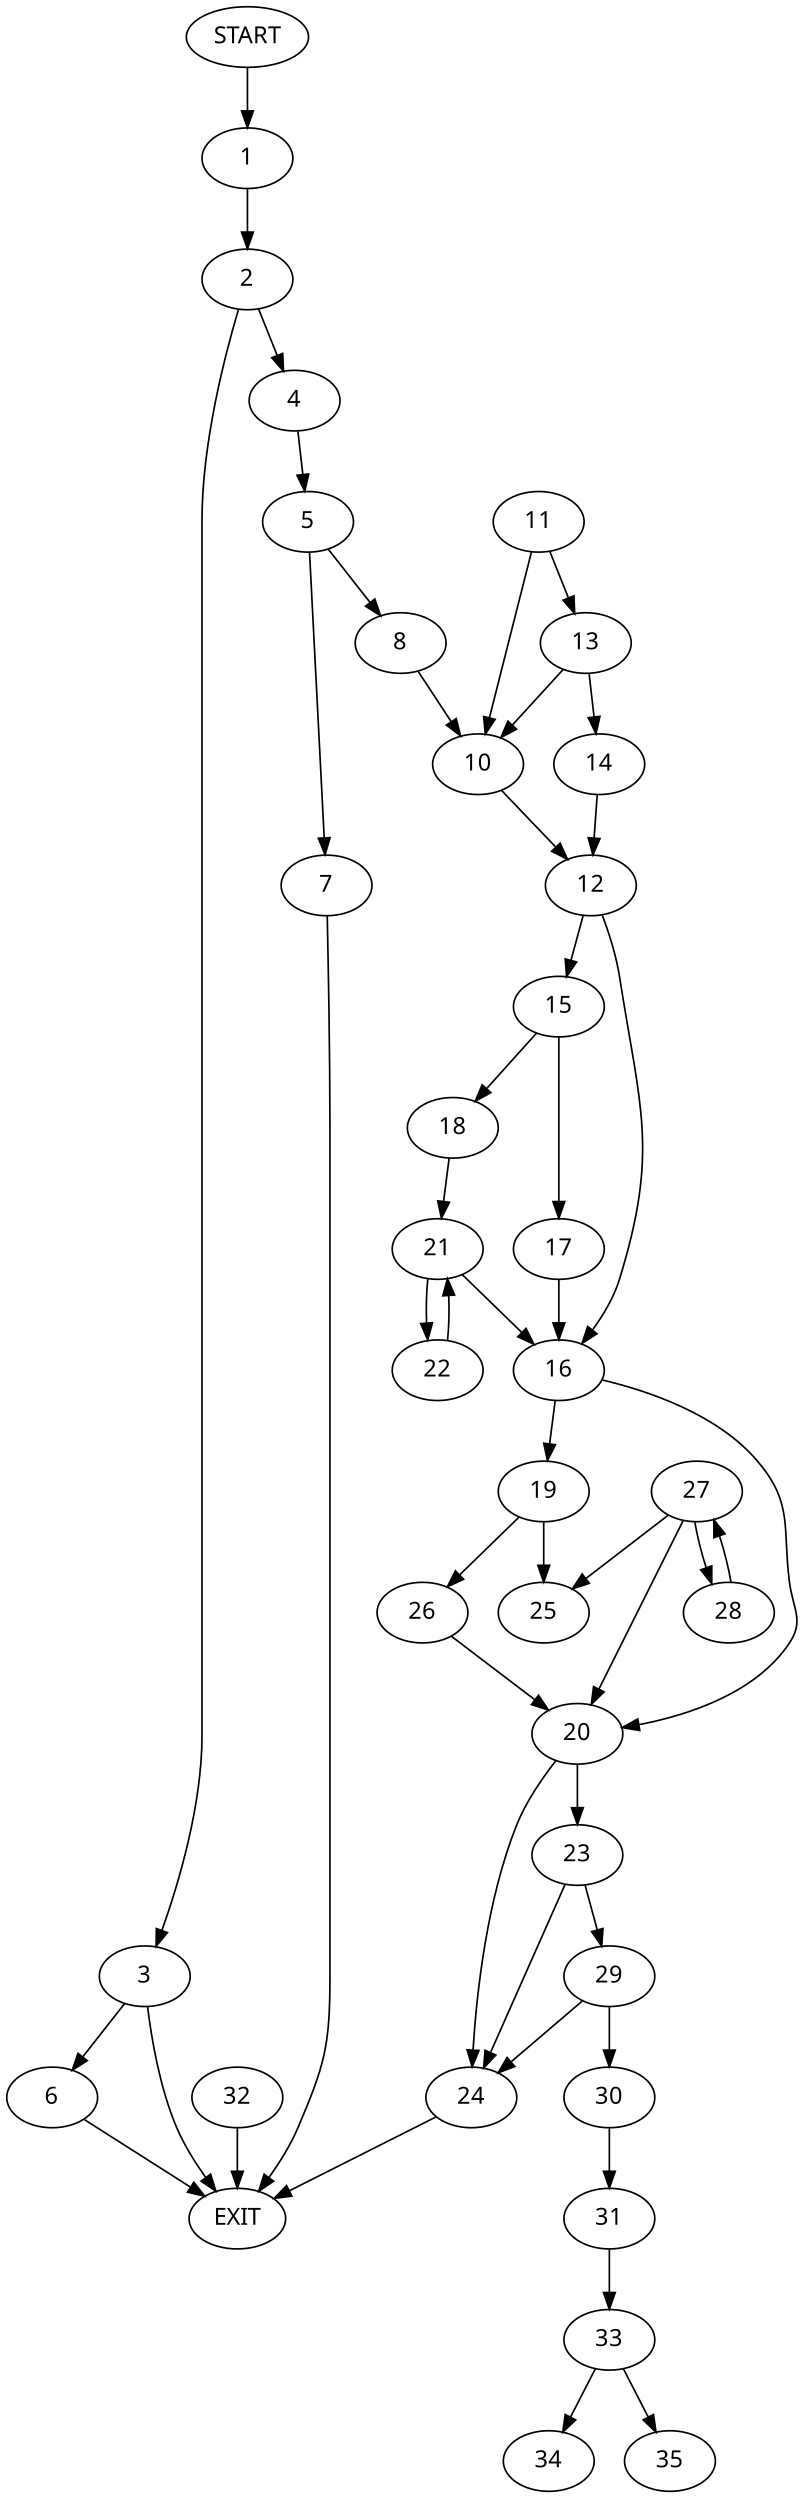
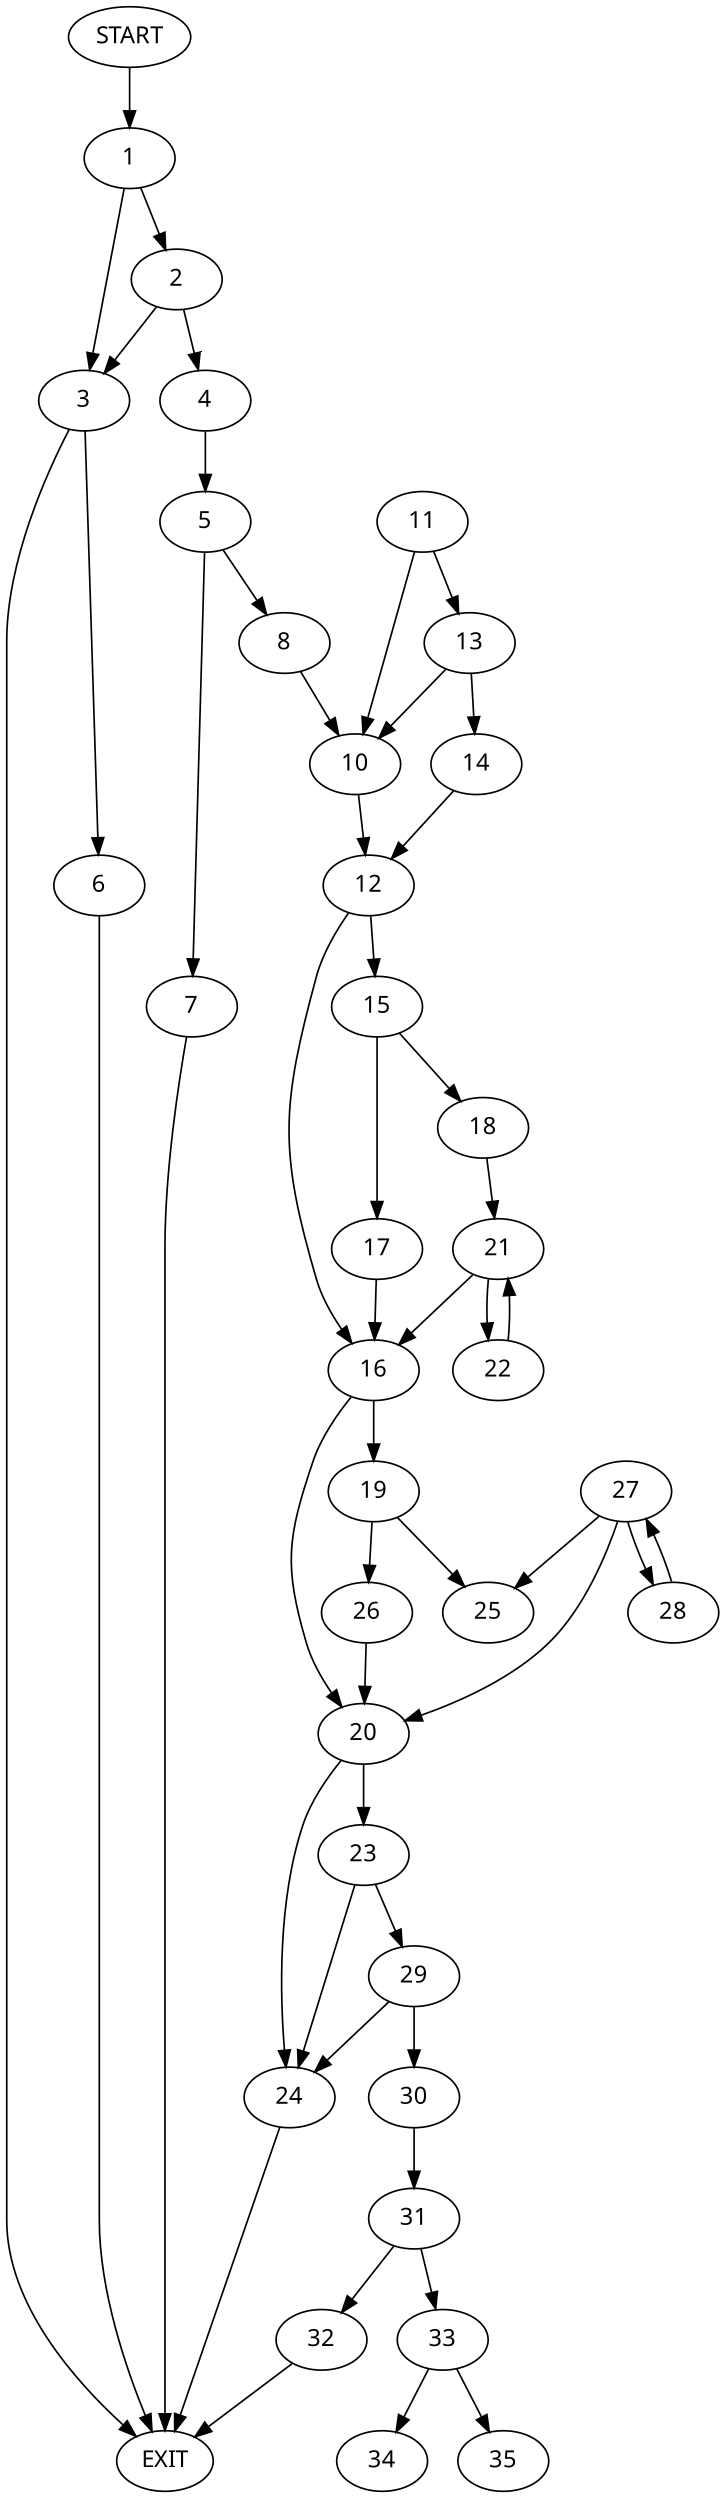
none -> (109, 271)
none -> (373, 2273)
